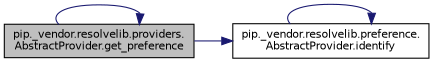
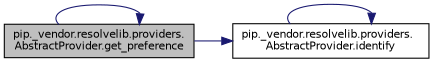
(331, 41) -> (331, 41)
